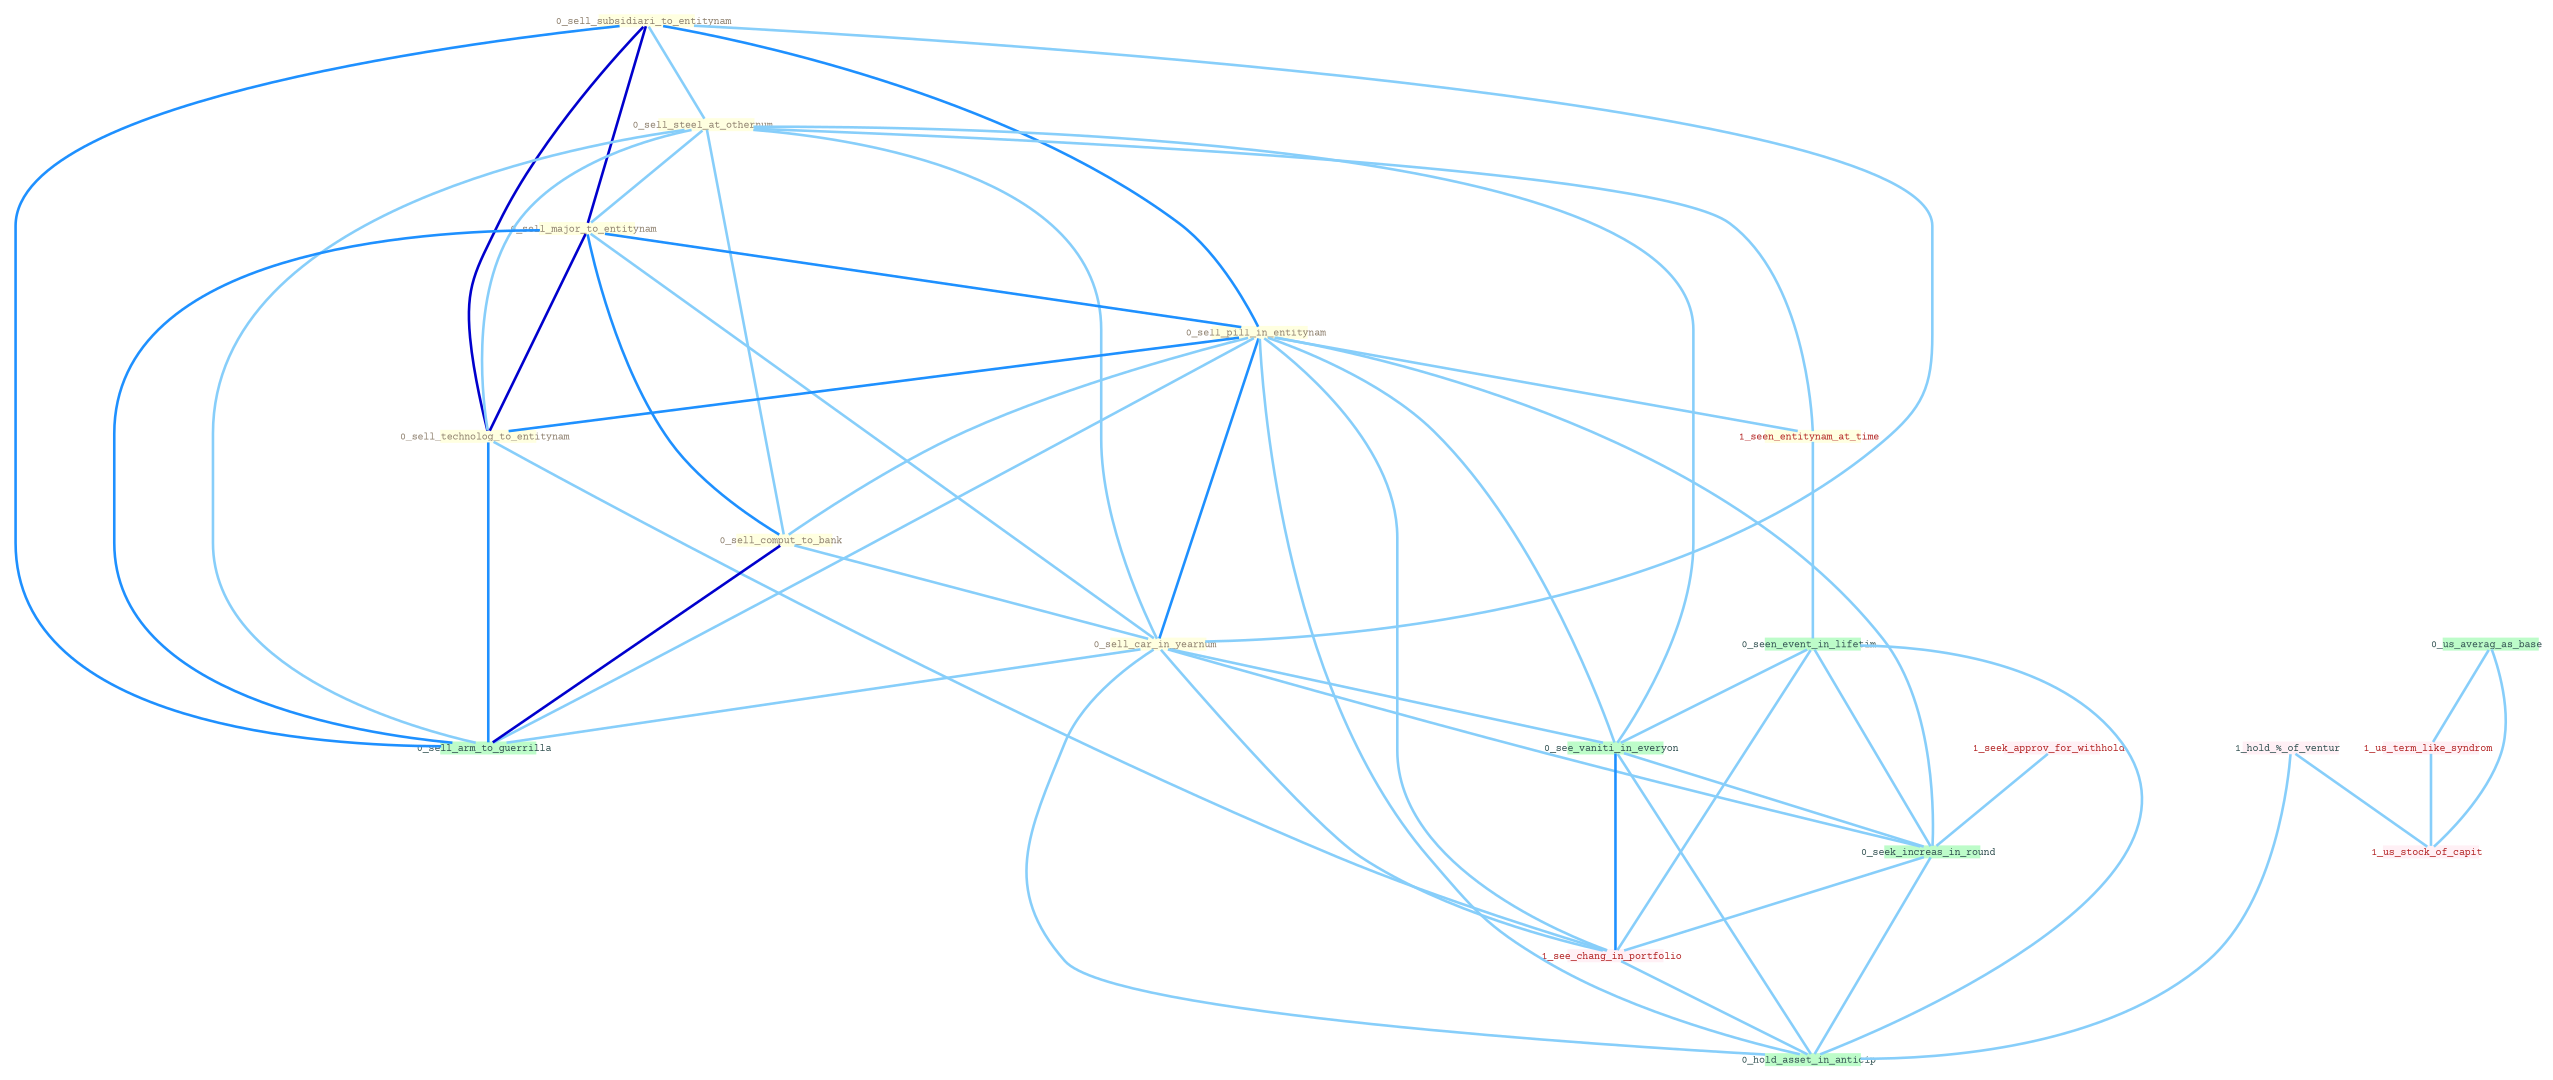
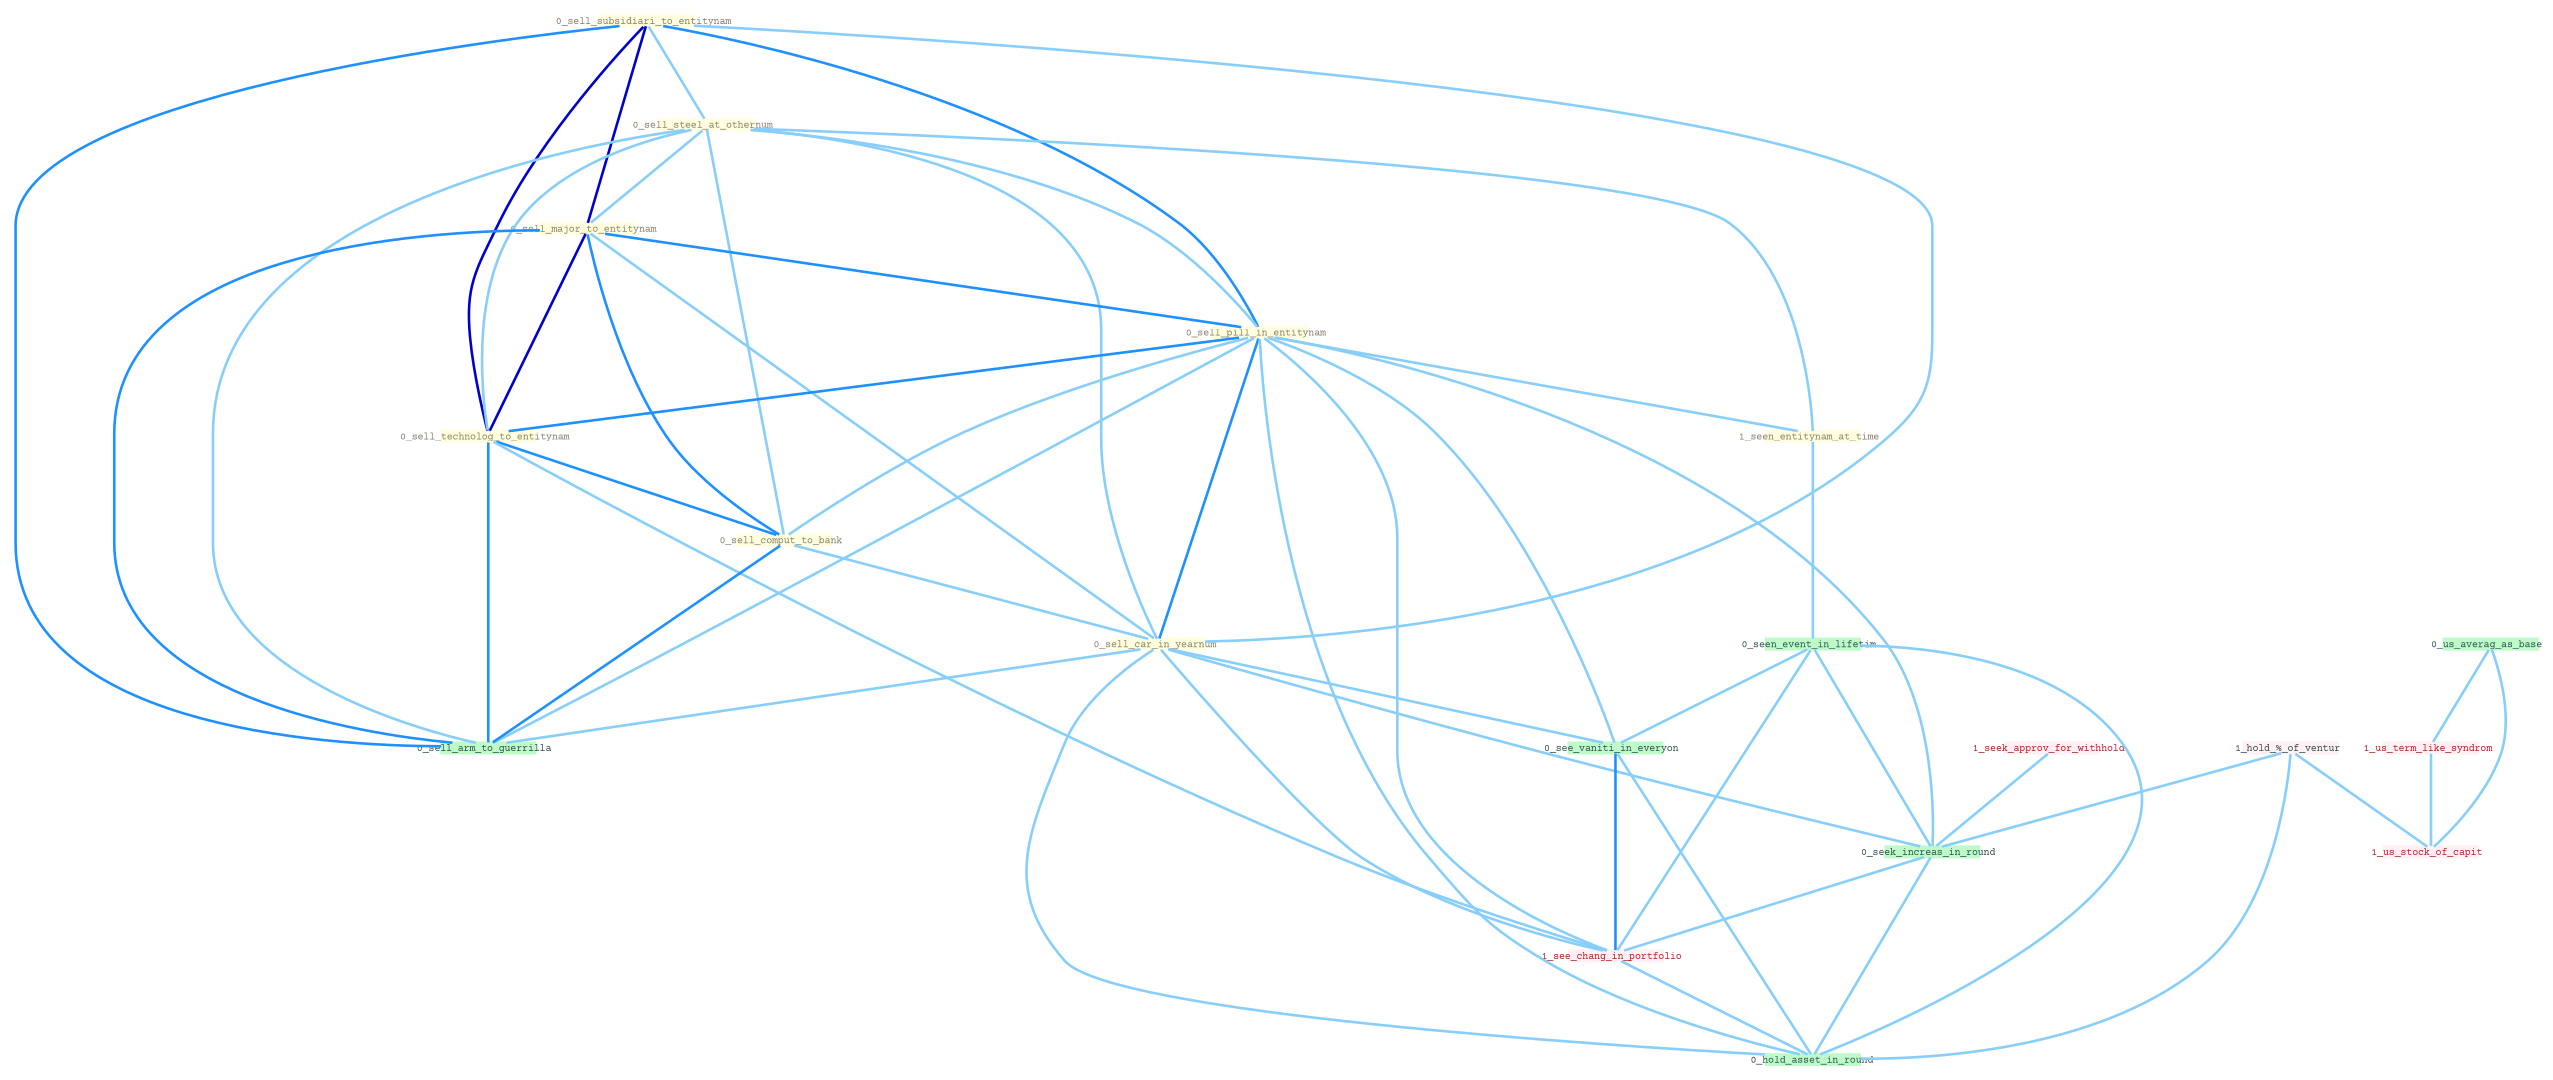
(1499, 195) -> (1025, 179)
(1813, 436) -> (1813, 436)
none -> (636, 488)
(636, 644) -> (636, 644)
(1774, 800) -> (2112, 800)
(1813, 1060) -> (1813, 1060)
